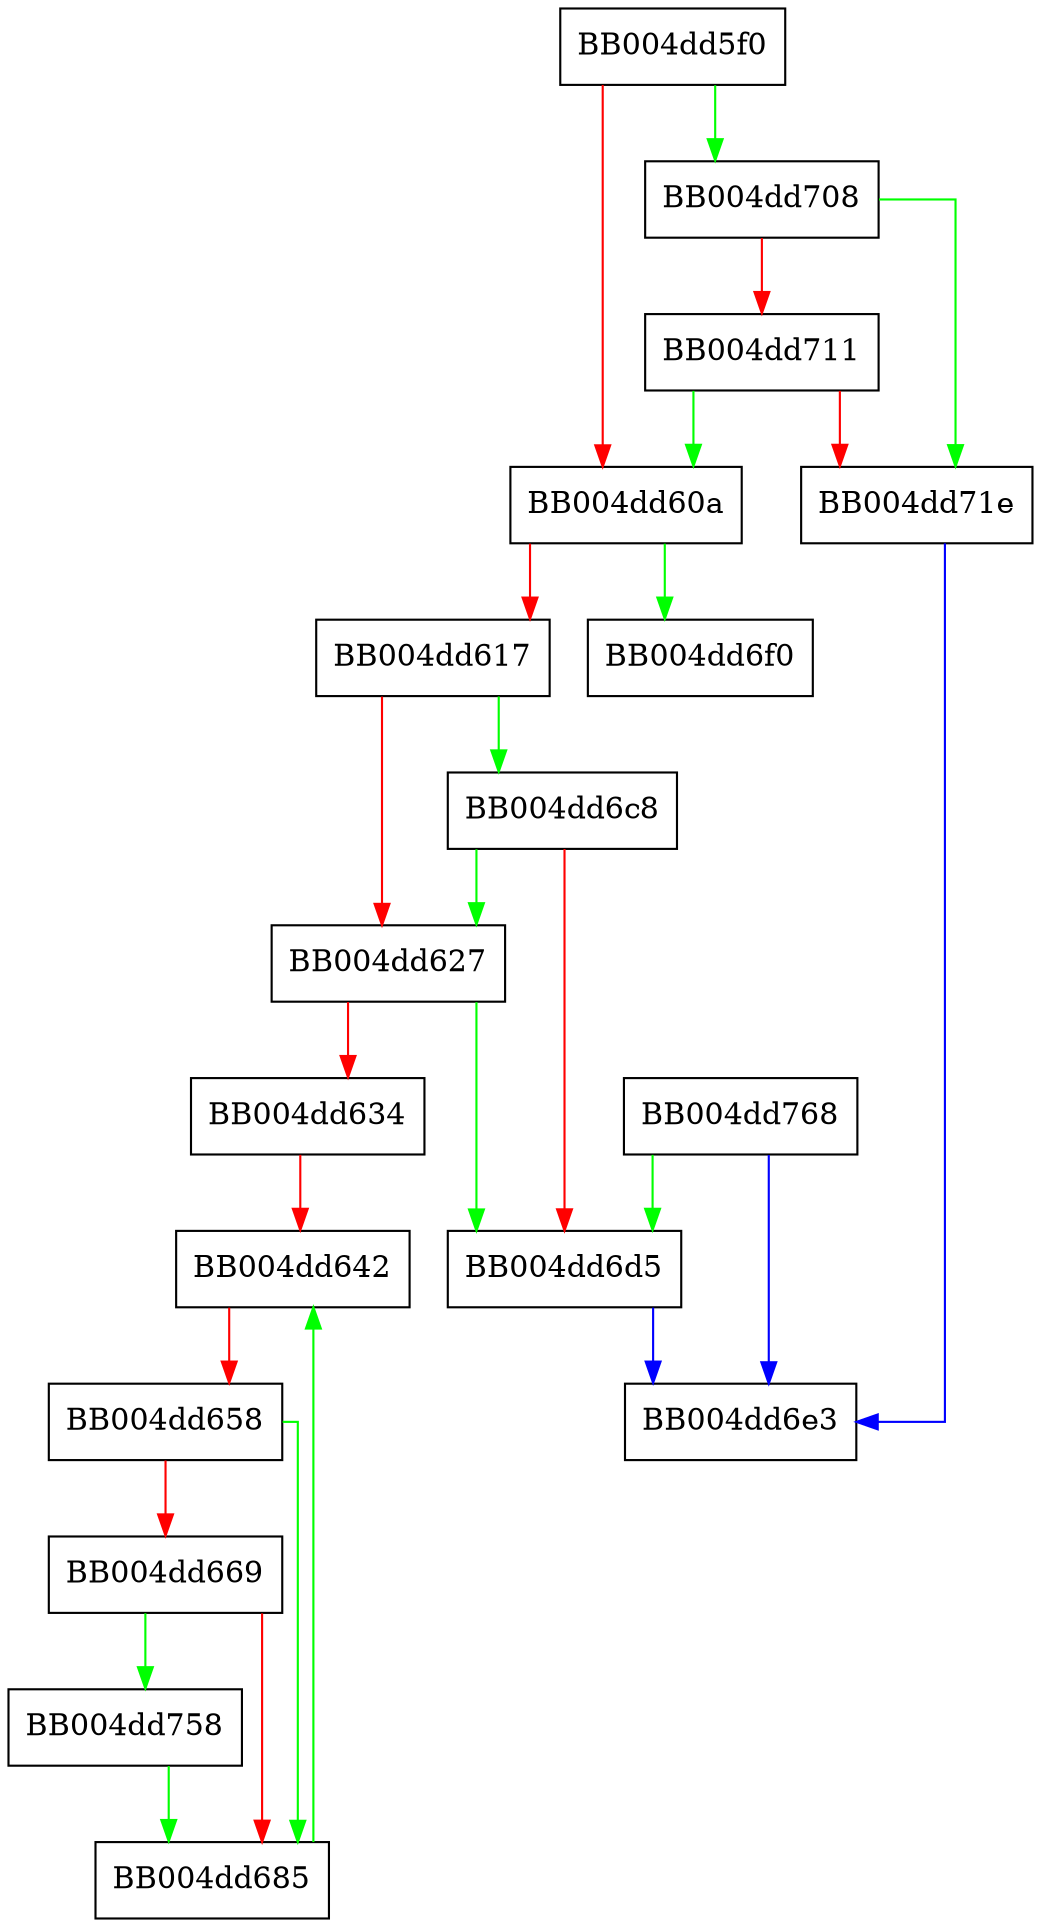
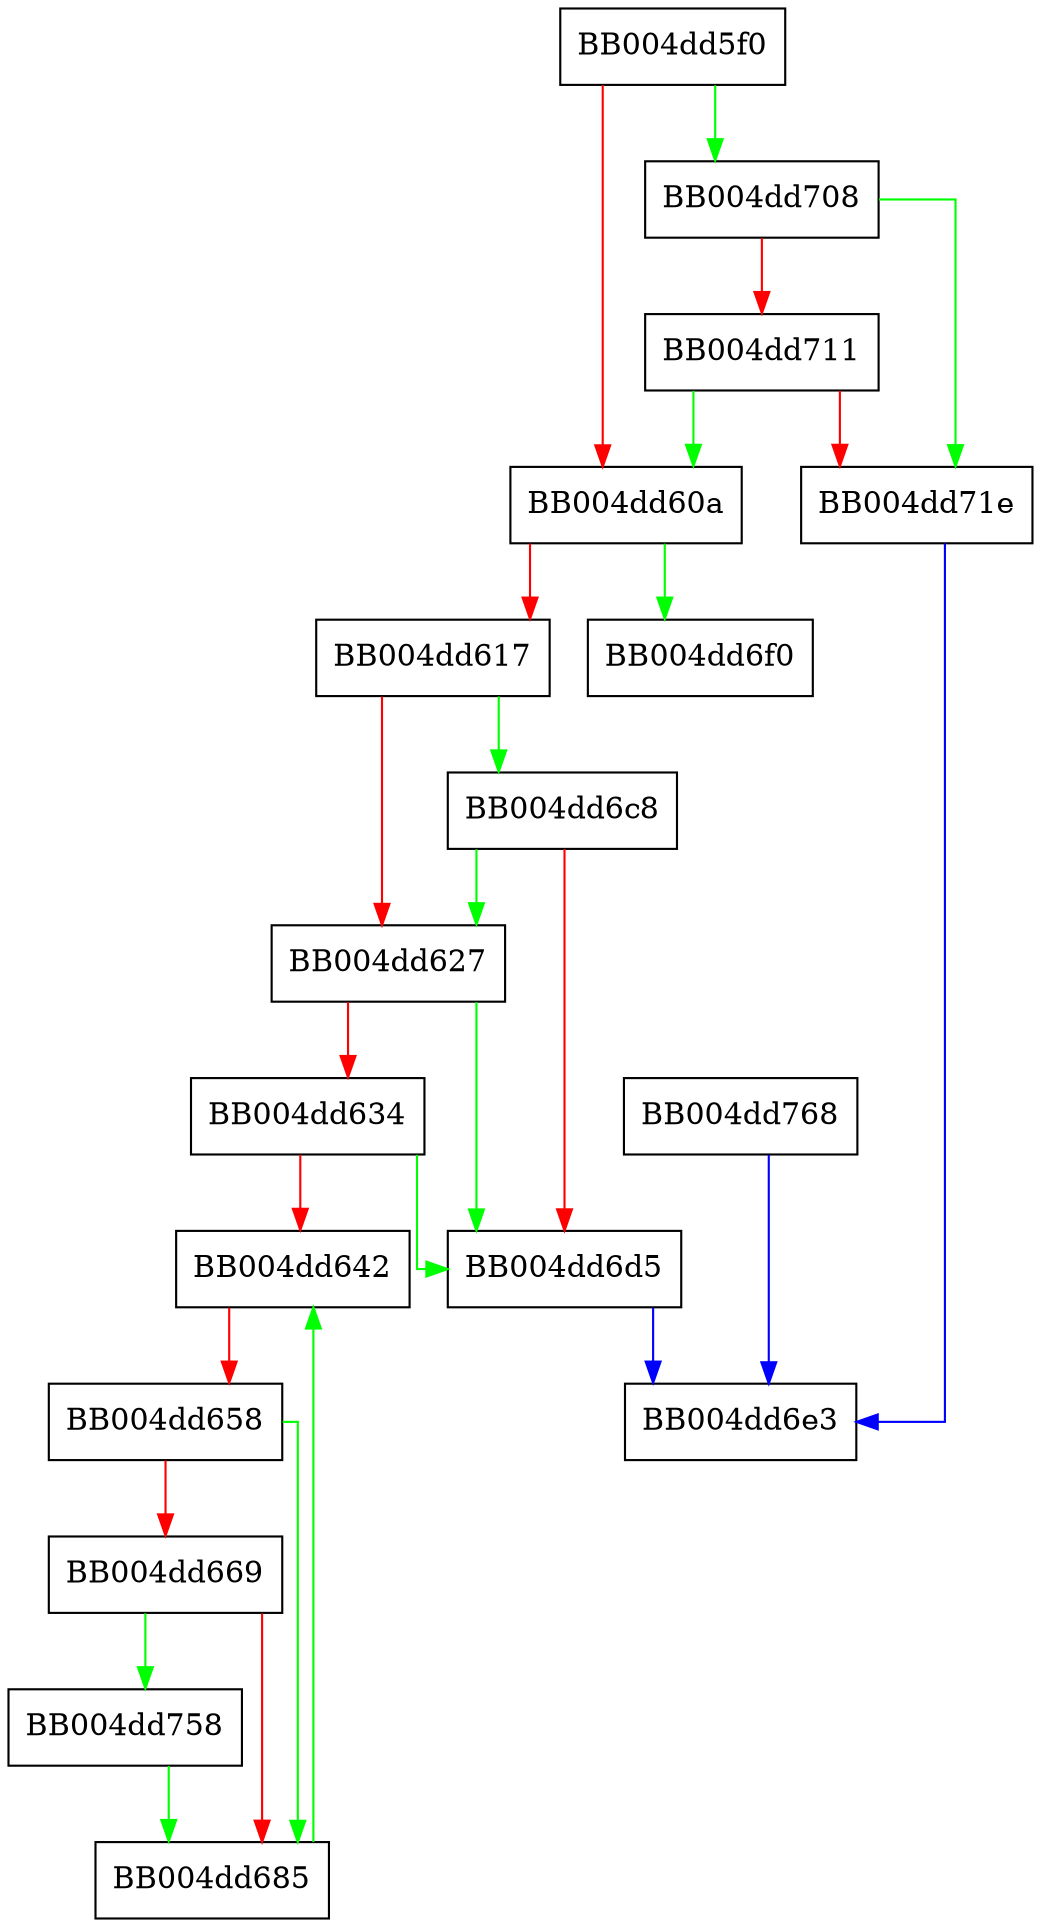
(653, 1182) -> (417, 1217)
